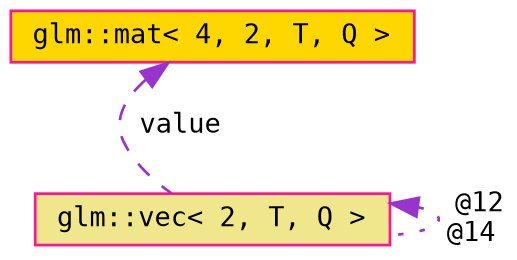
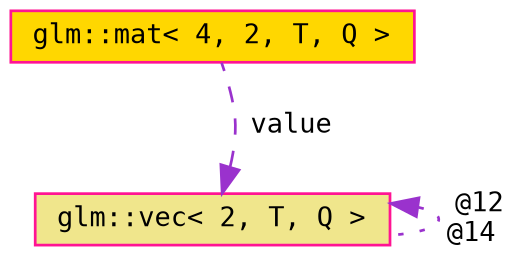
(124, 142) -> (235, 114)
